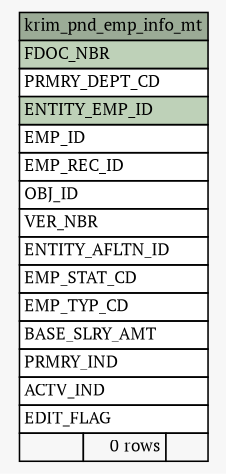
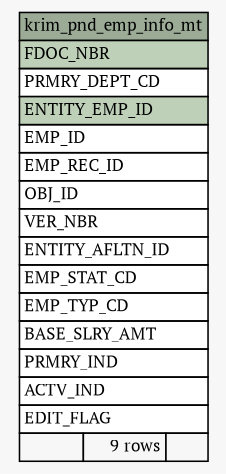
(136, 446) -> (136, 446)
